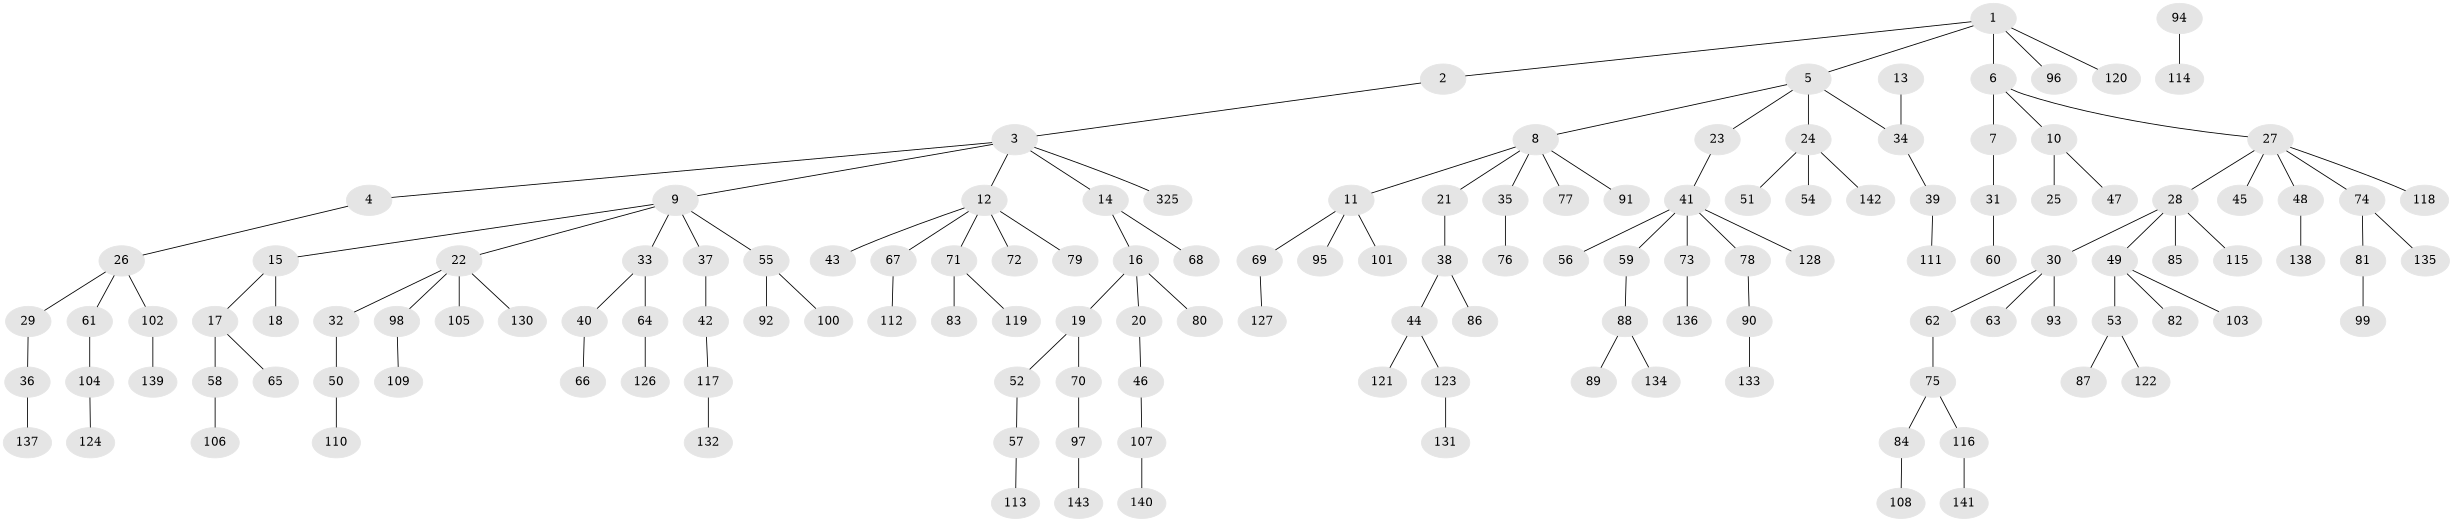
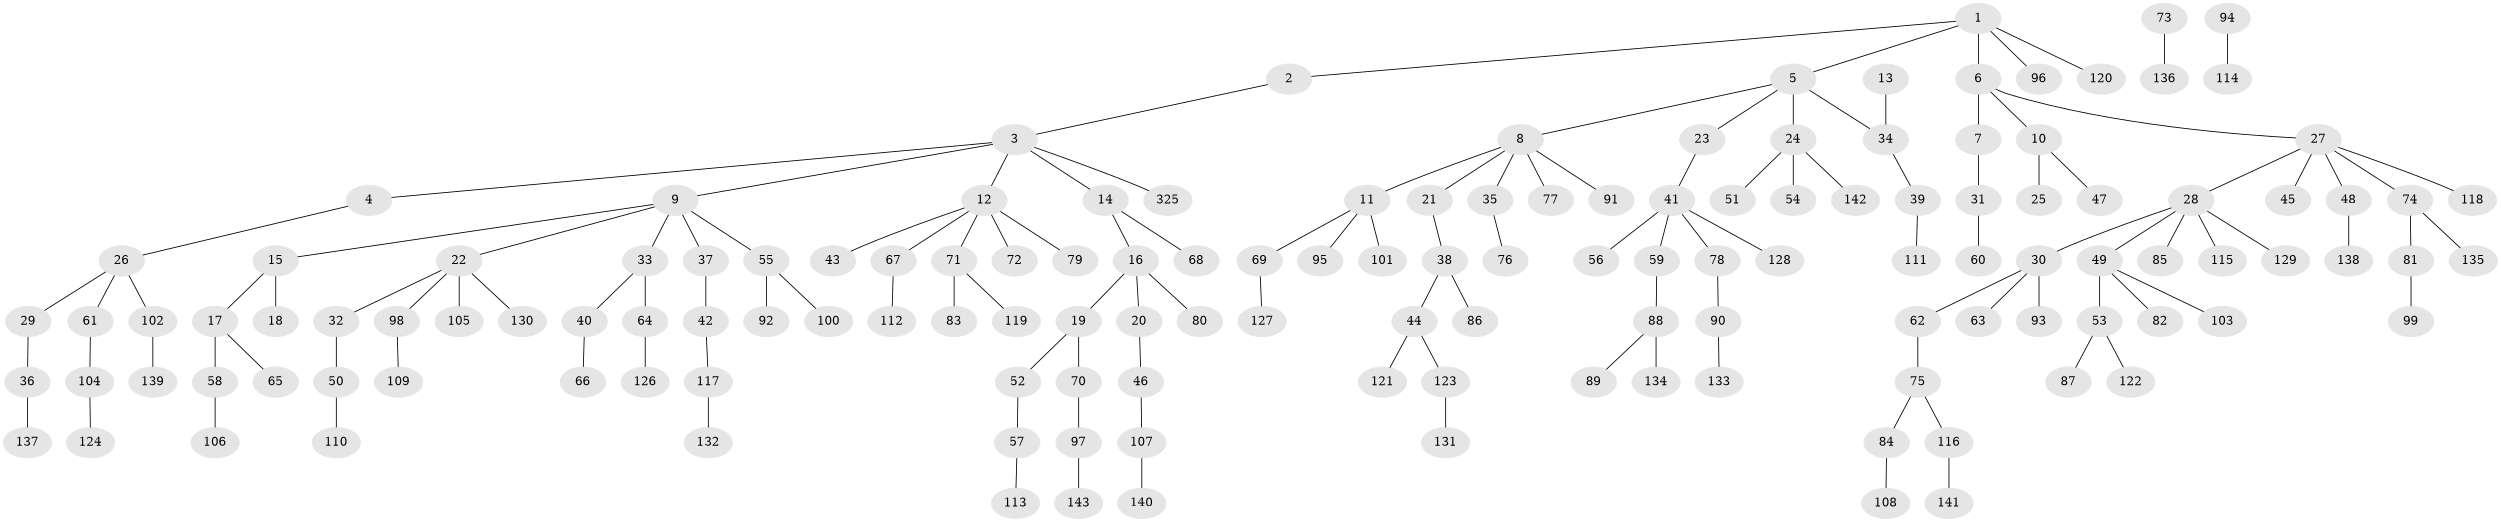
(1687, 231) -> none
none -> (2286, 261)
